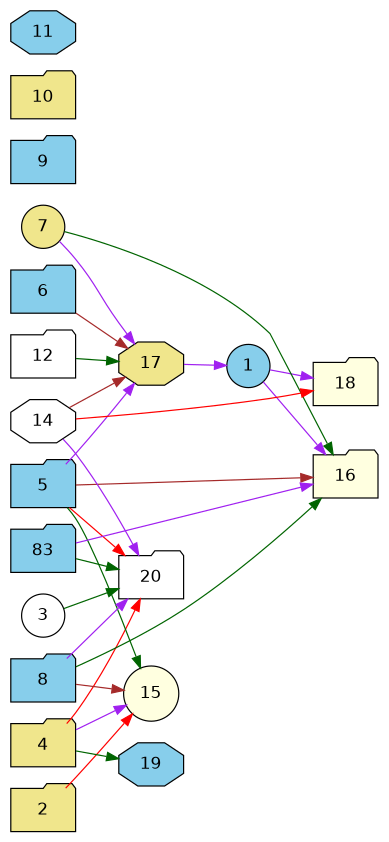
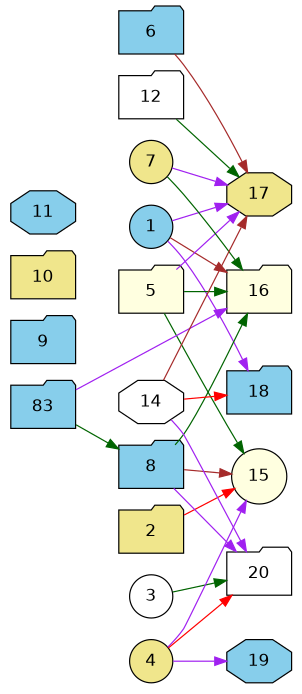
(199, 365) -> (191, 215)
(346, 384) -> (259, 392)
(290, 413) -> (188, 248)
(188, 481) -> (196, 292)
(43, 486) -> (151, 292)
(92, 527) -> none
(89, 562) -> (92, 434)
(43, 745) -> (151, 661)
(88, 753) -> (194, 661)
